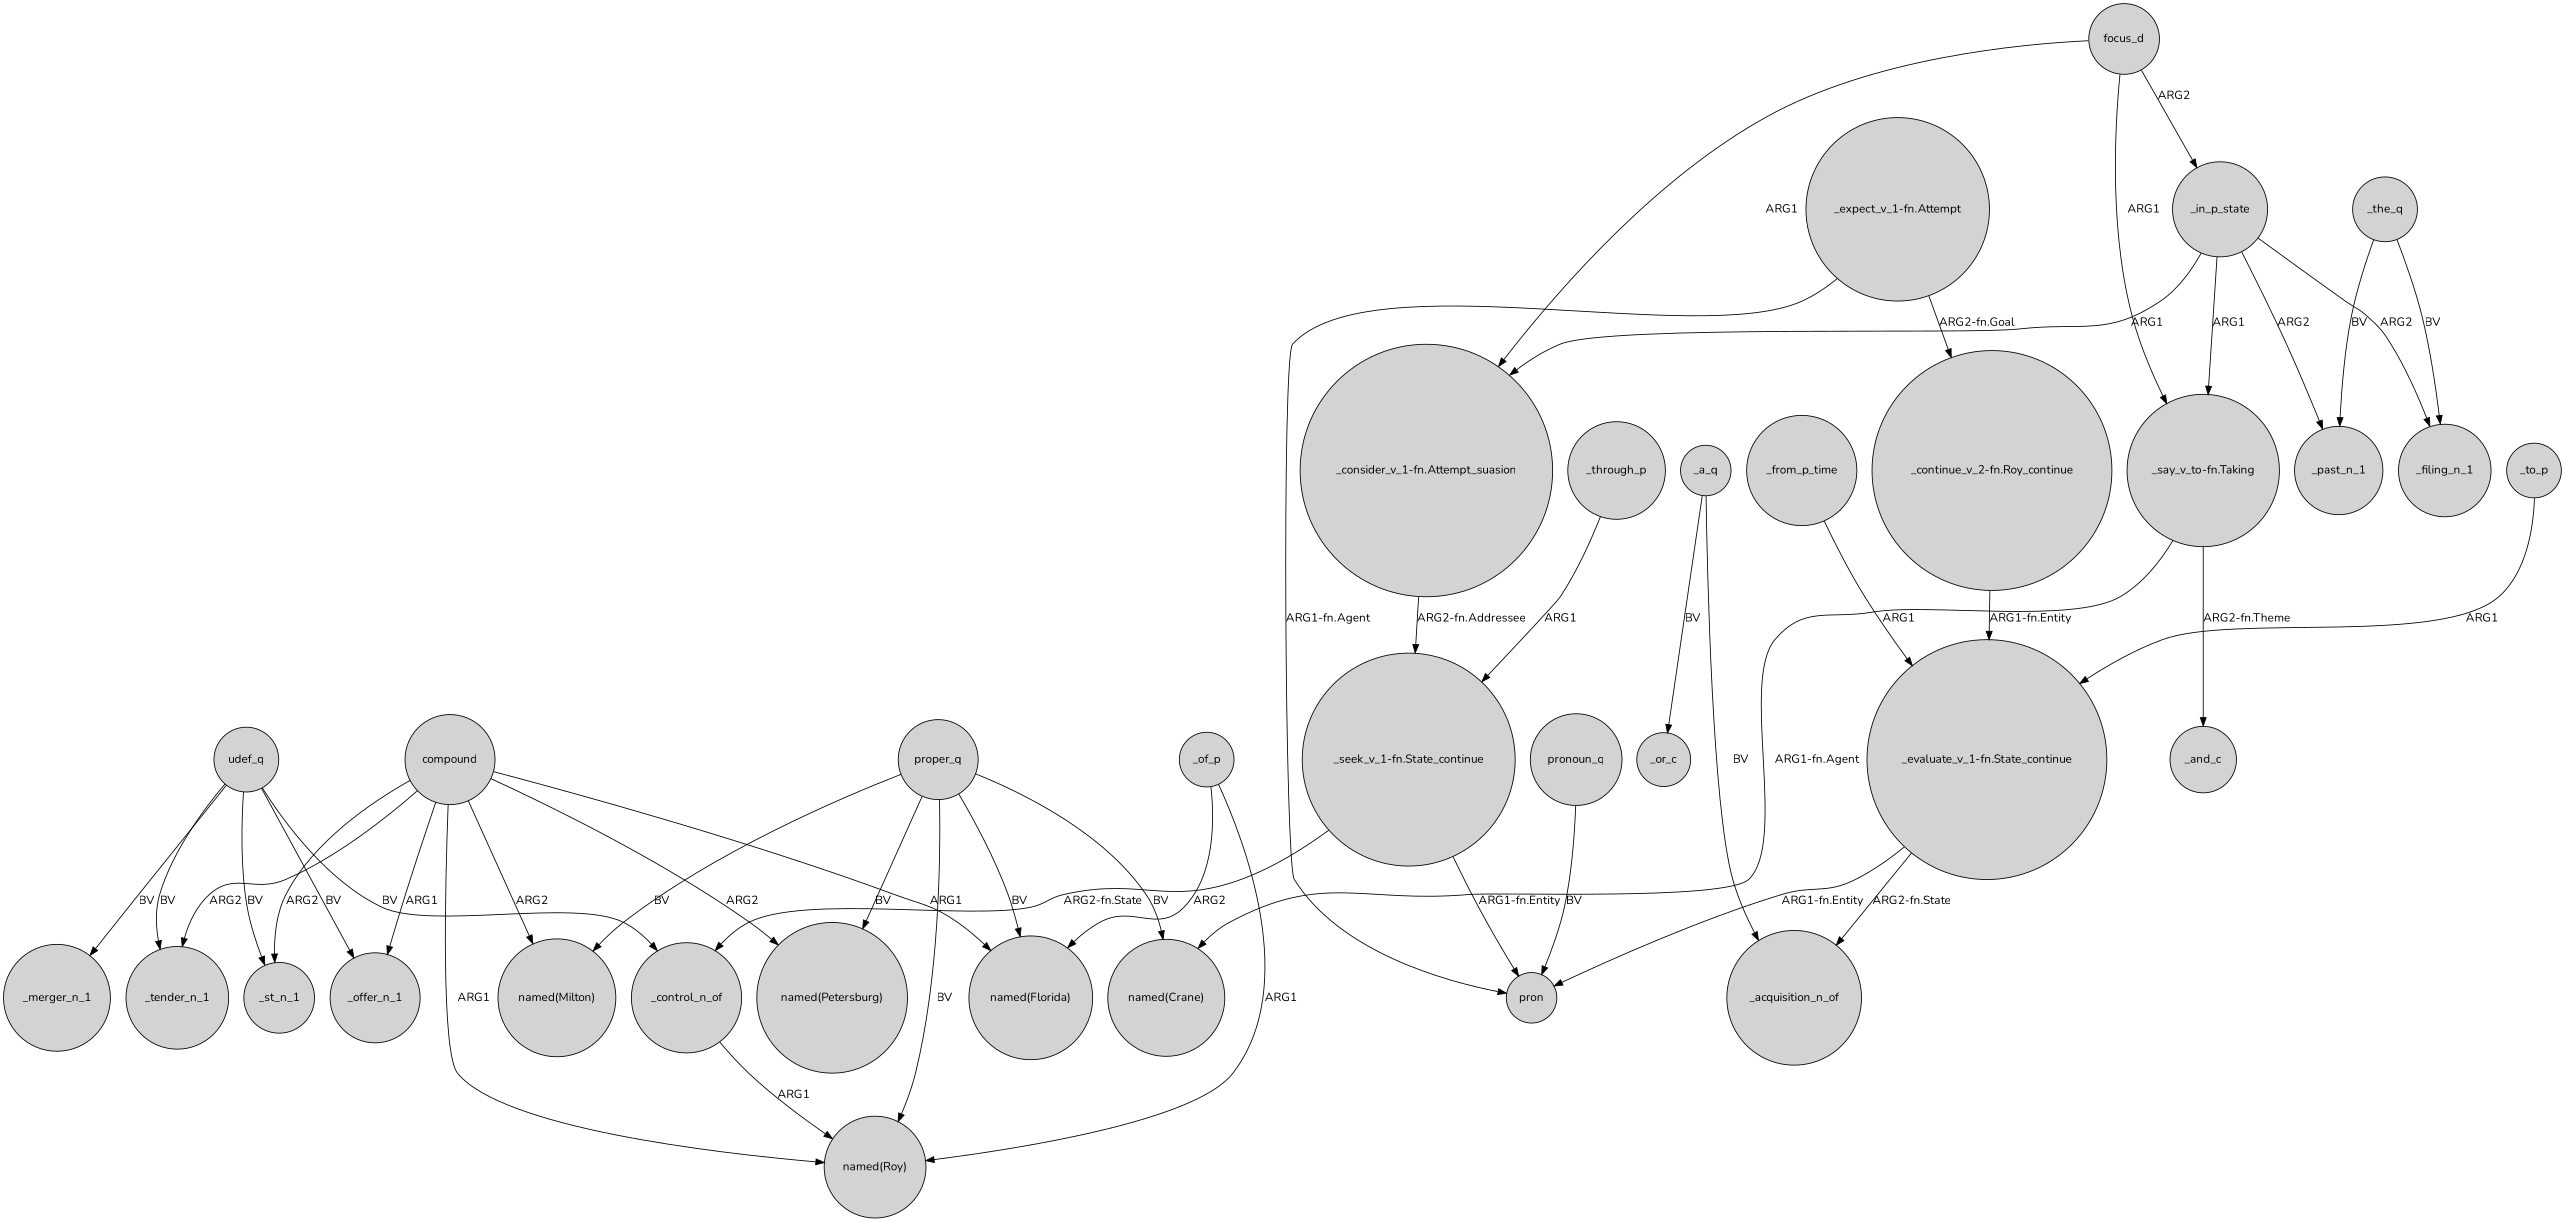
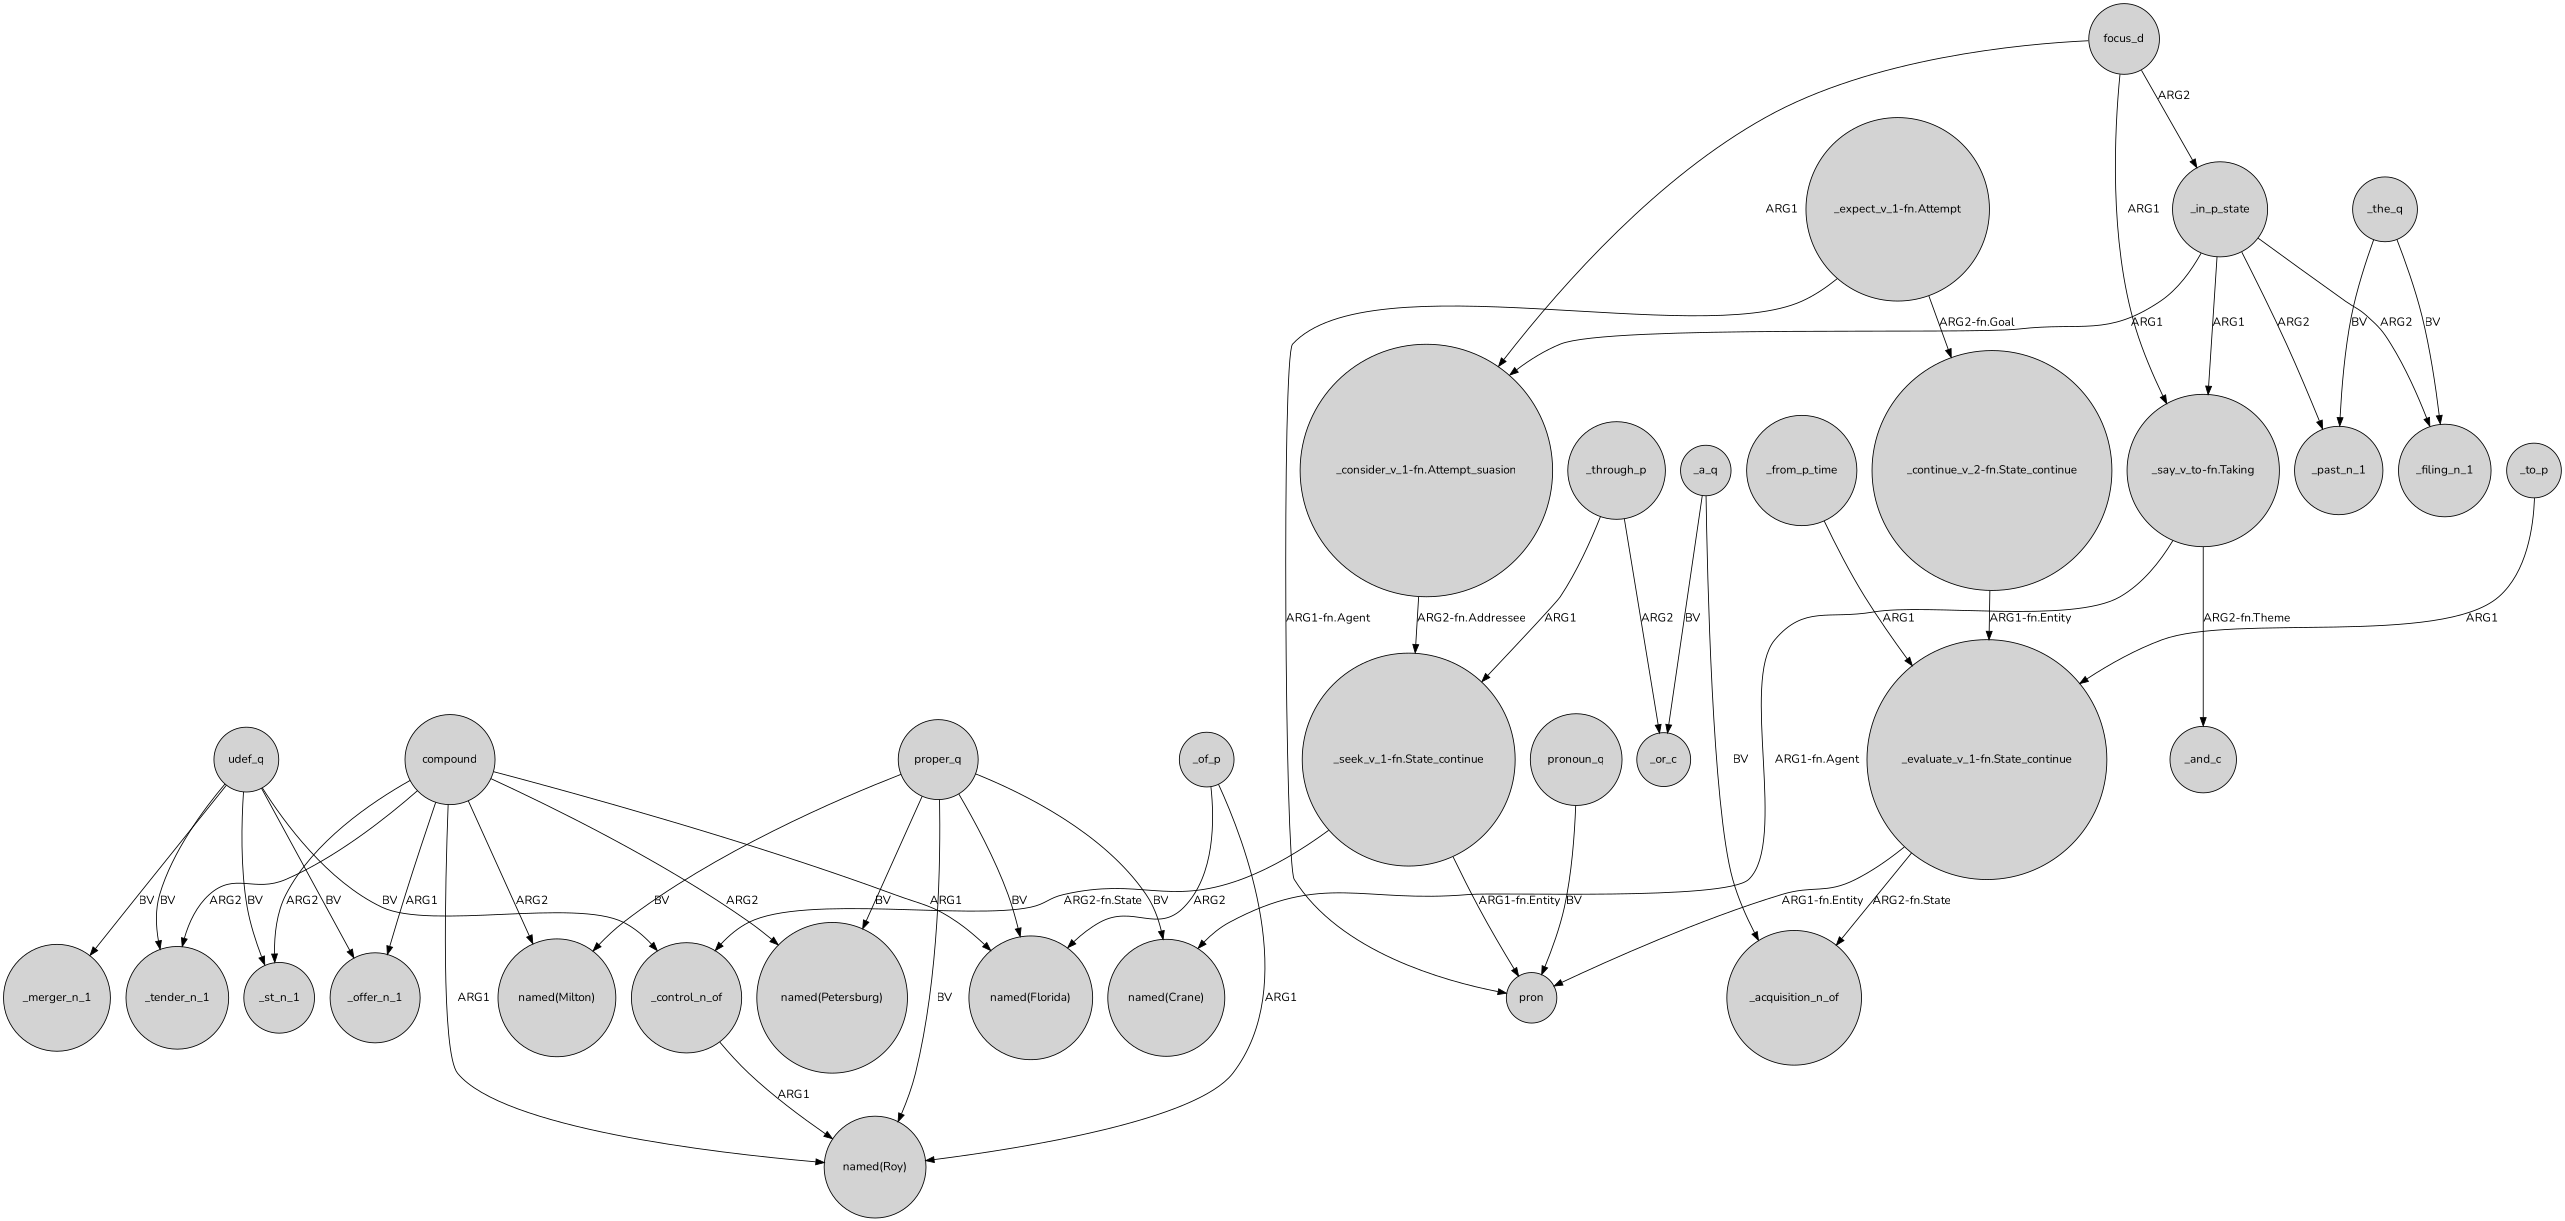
(1992, 470) -> (1992, 470)
none -> (1641, 622)
